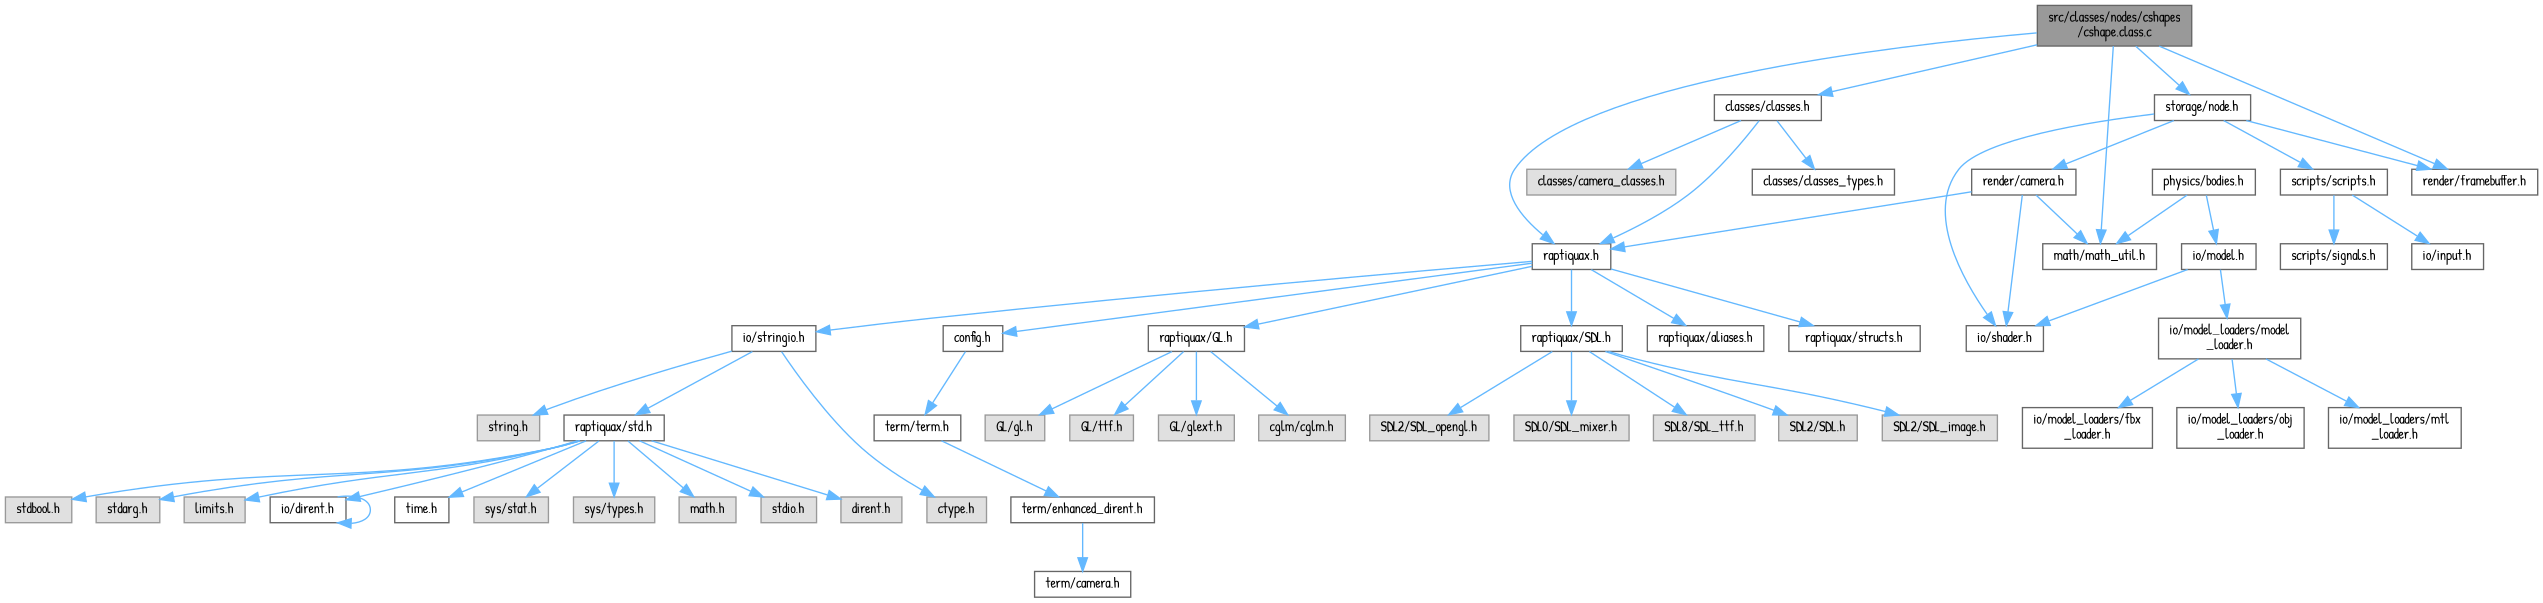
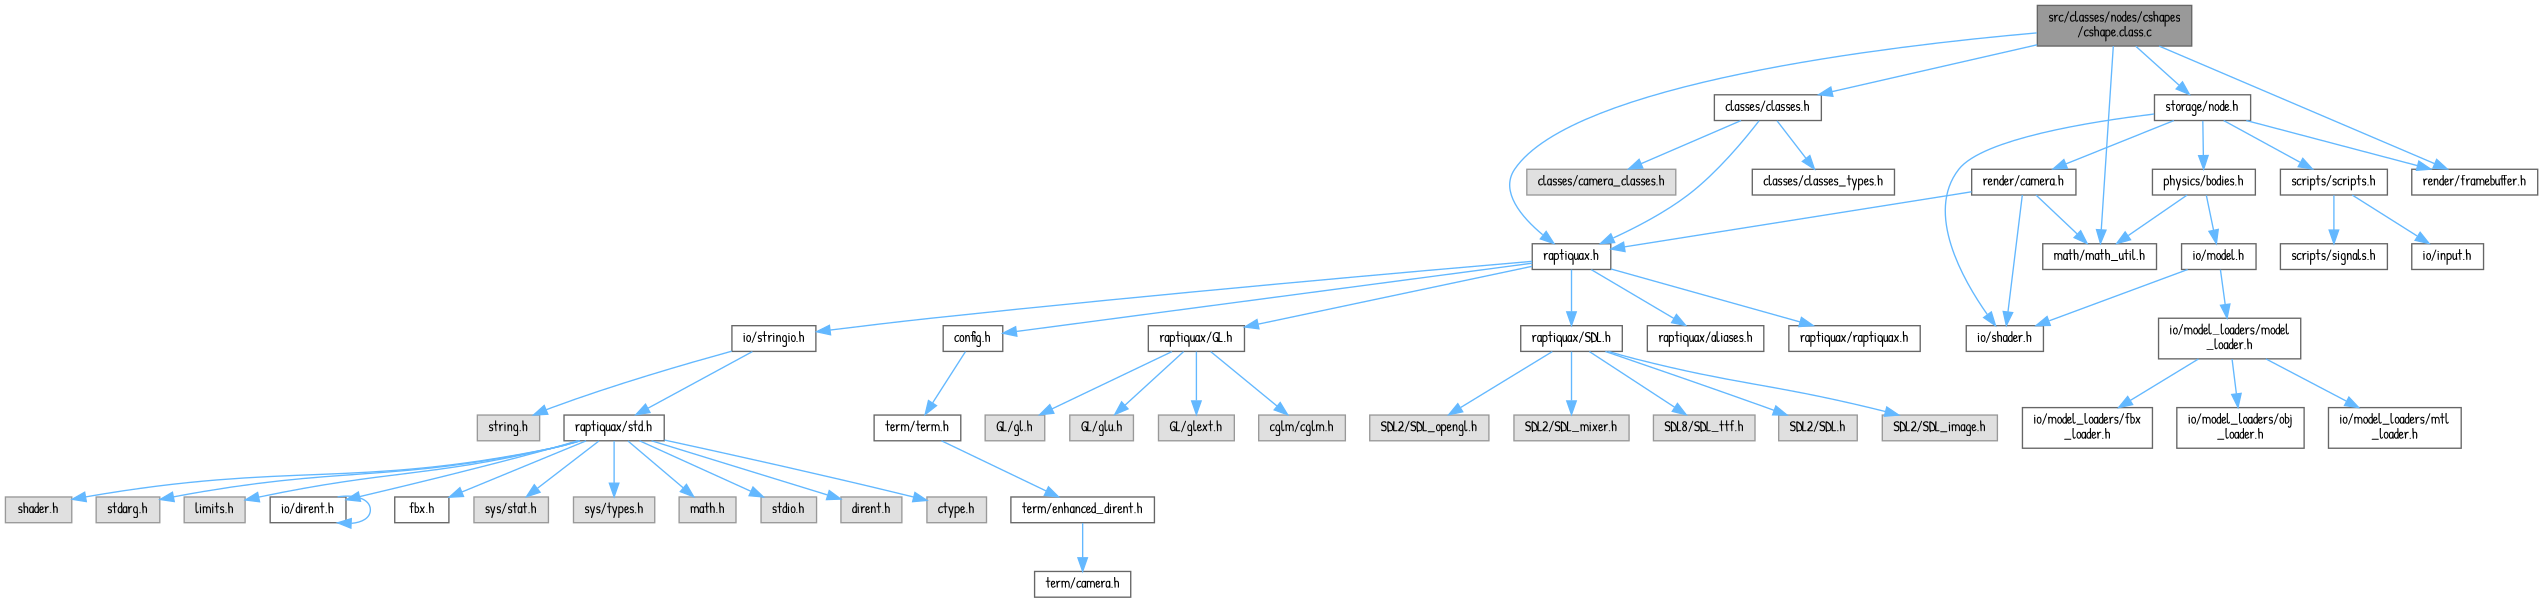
none -> (2203, 138)
(1855, 339) -> (1855, 339)
(1102, 428) -> (1102, 428)
(1572, 428) -> (1572, 428)
(843, 430) -> (789, 468)
(39, 510) -> (39, 510)
(422, 510) -> (422, 510)
